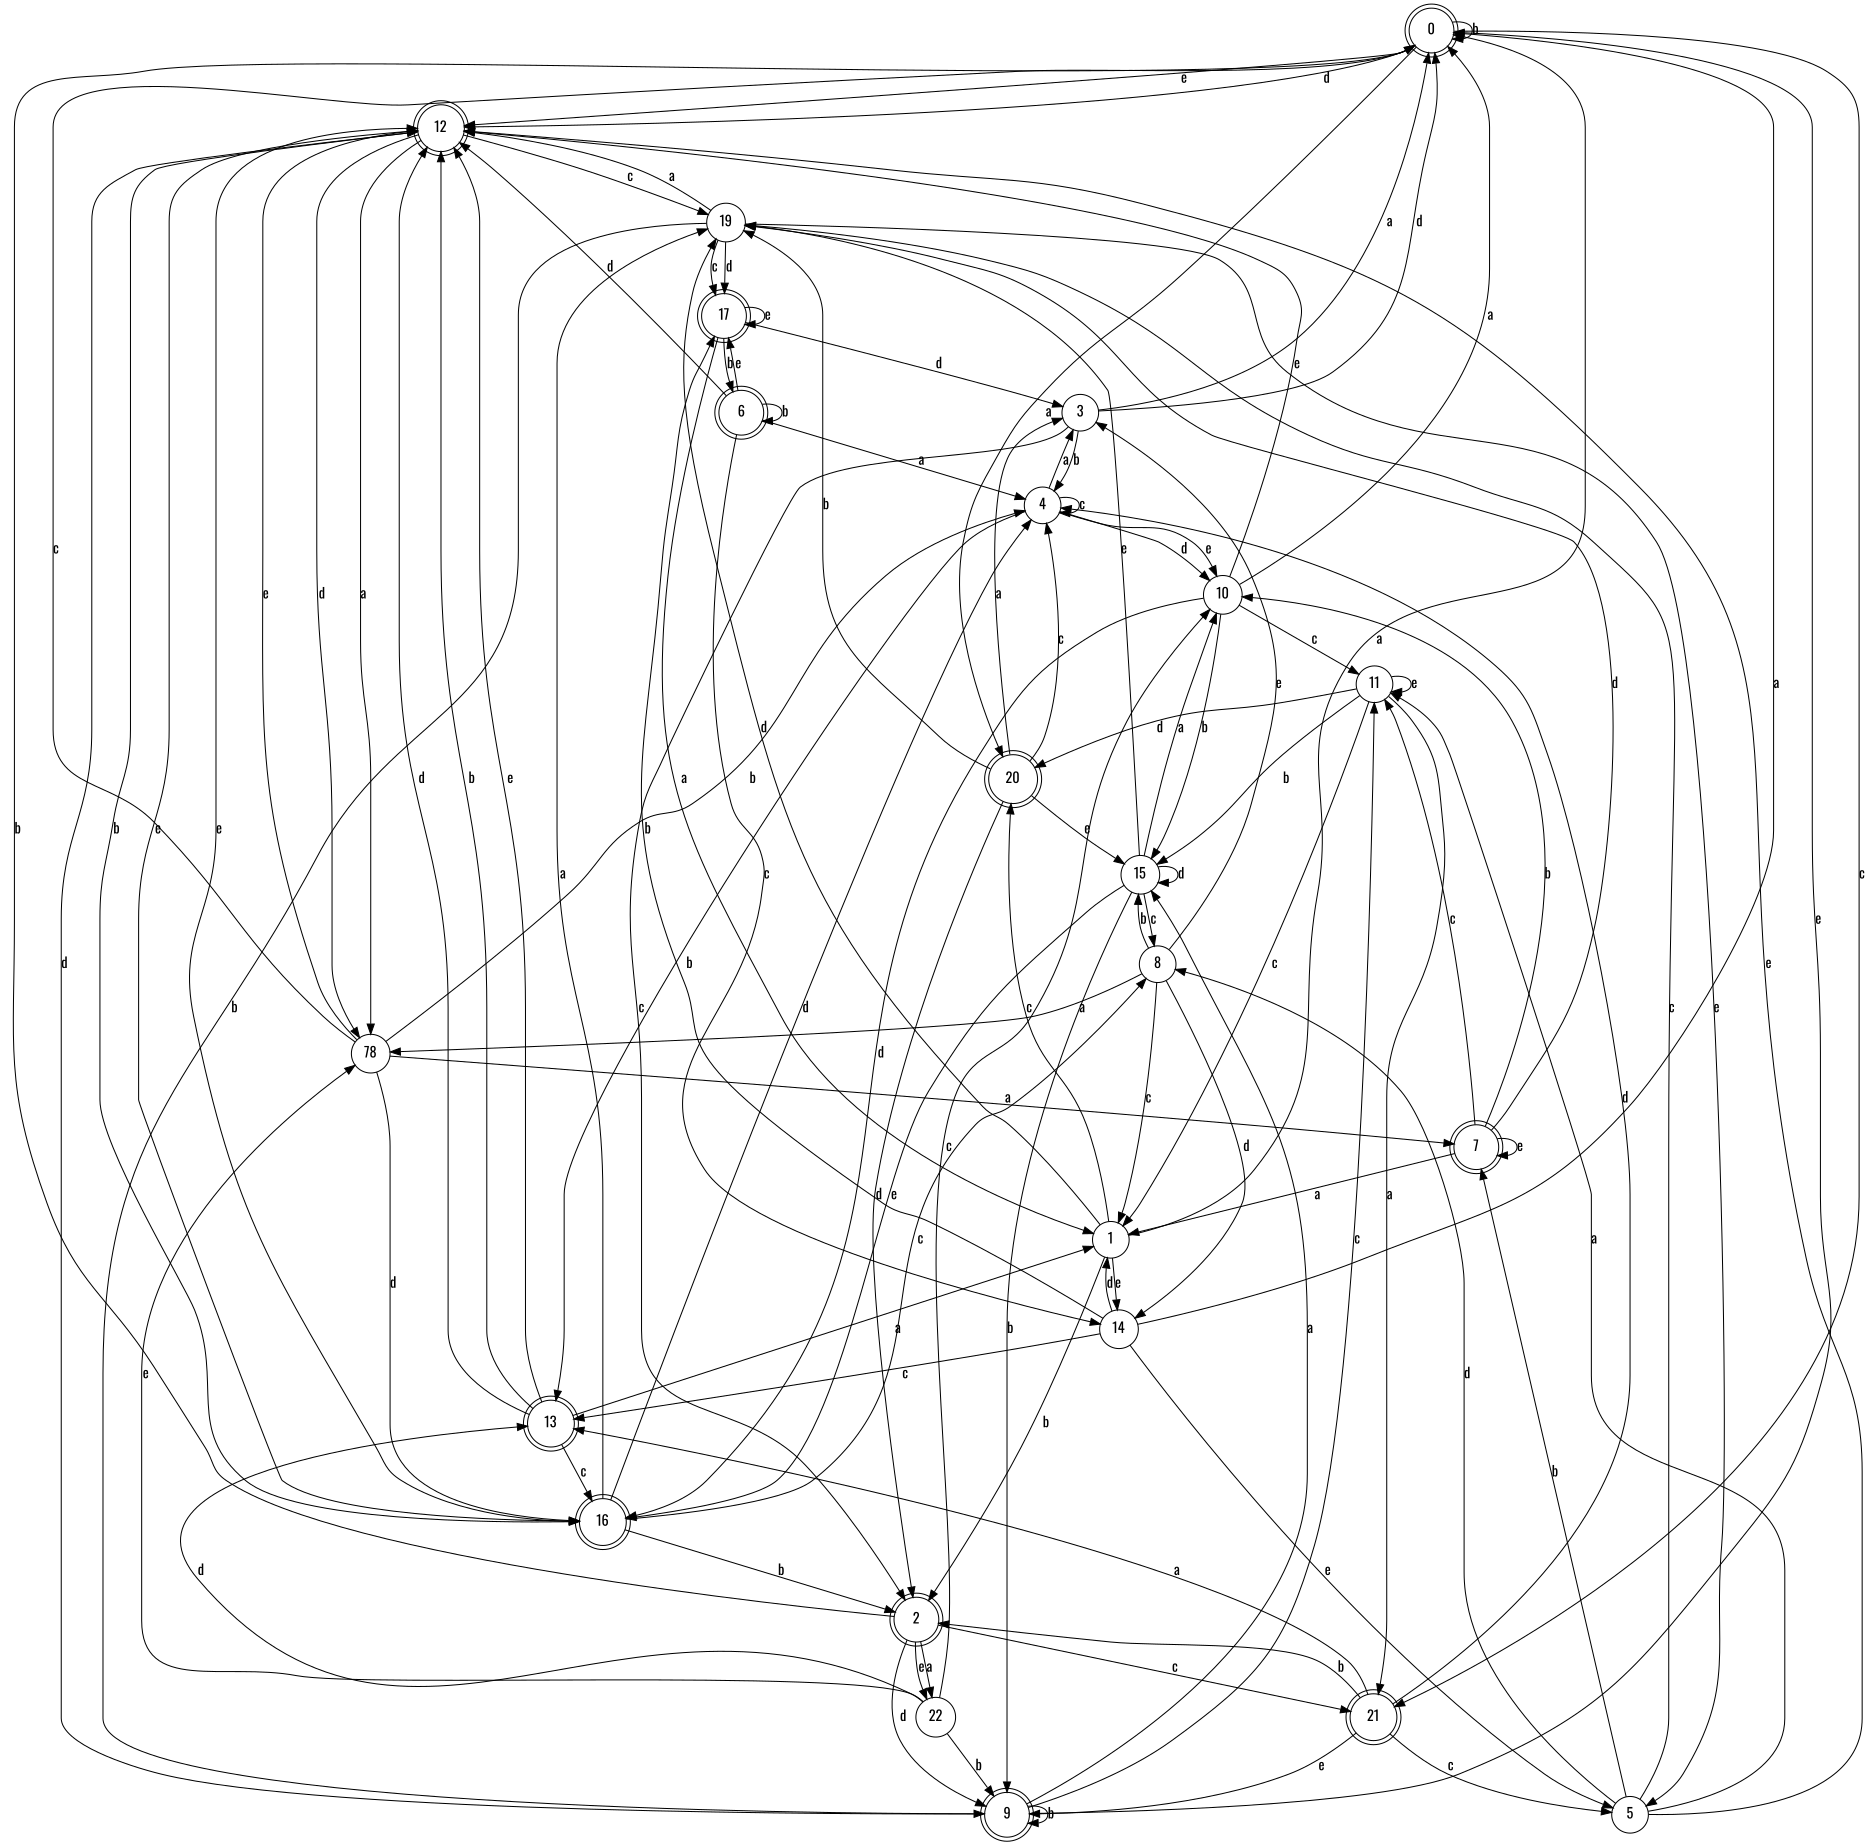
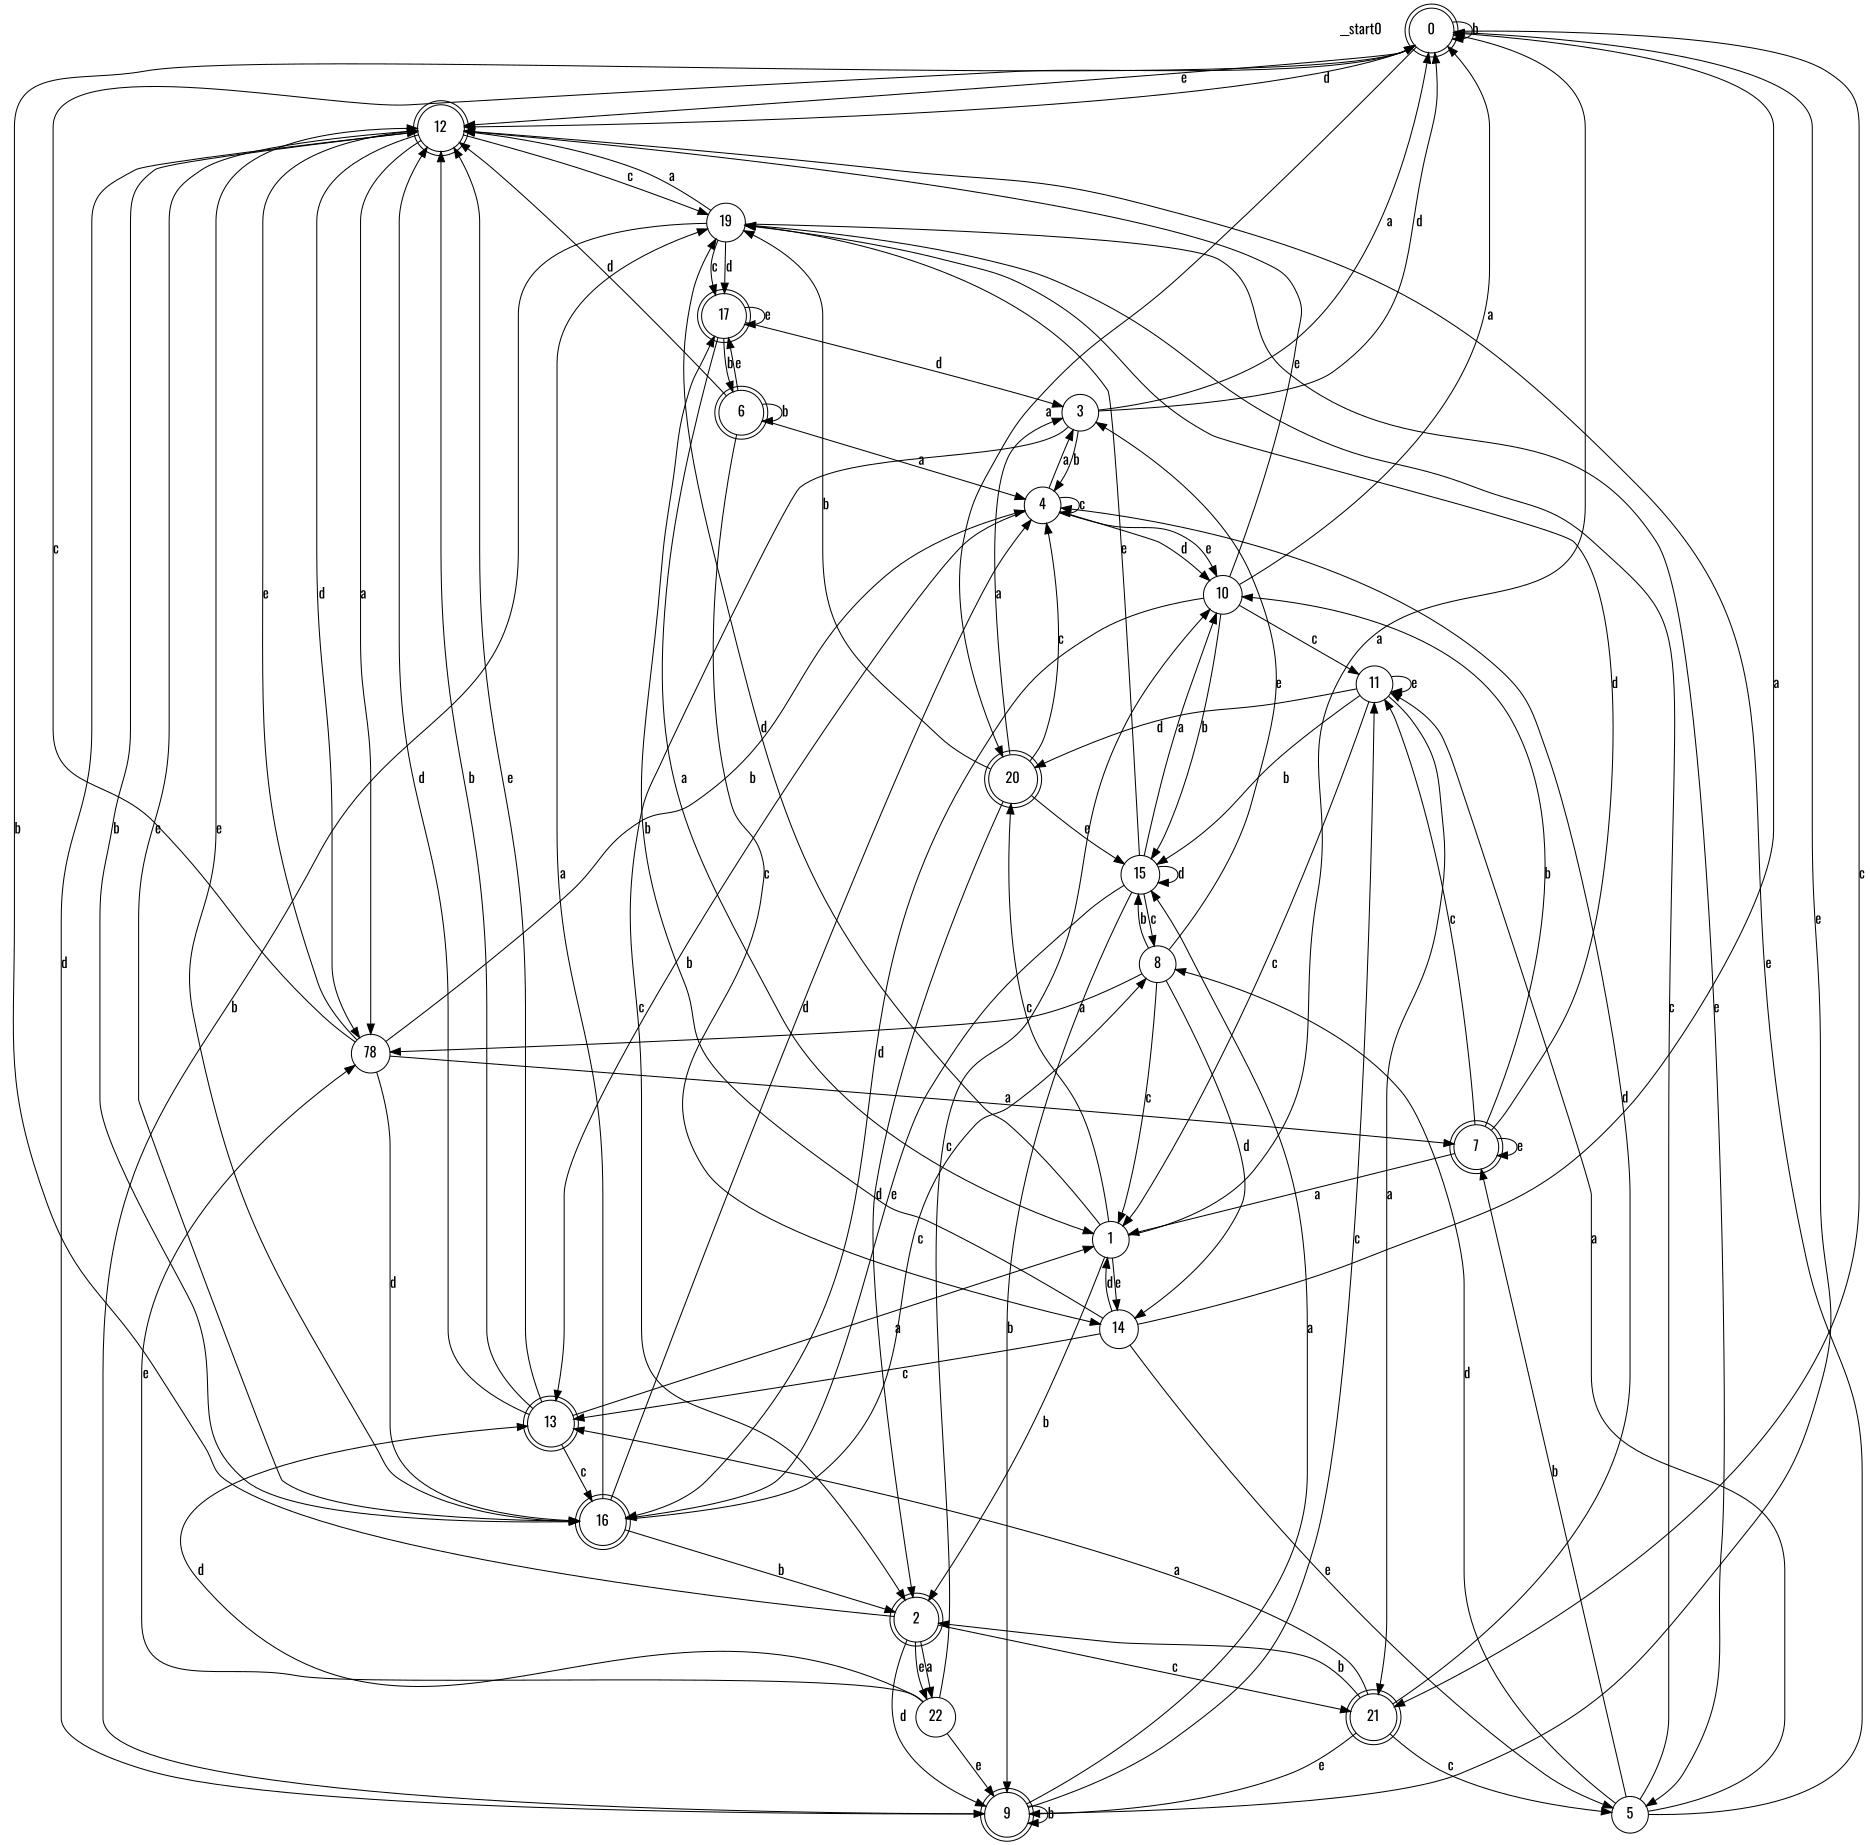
none -> (1361, 31)
(979, 1766) -> (979, 1766)
